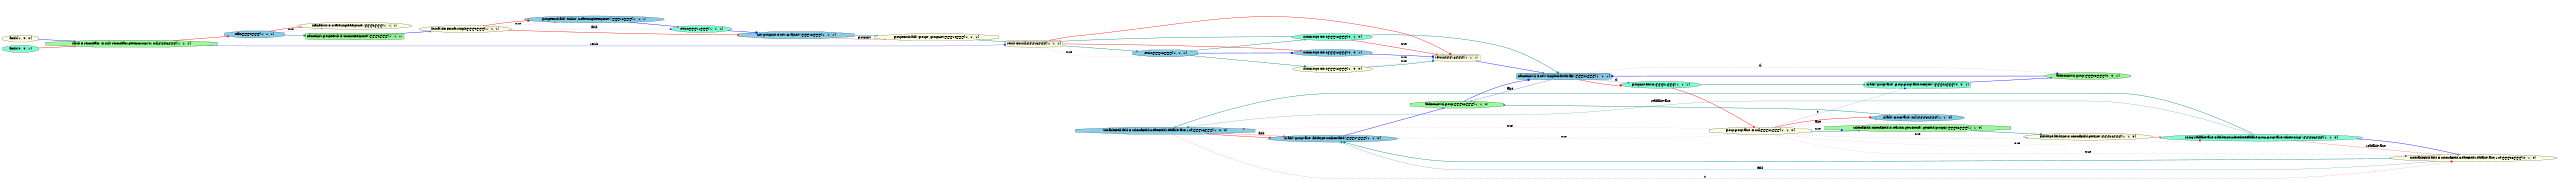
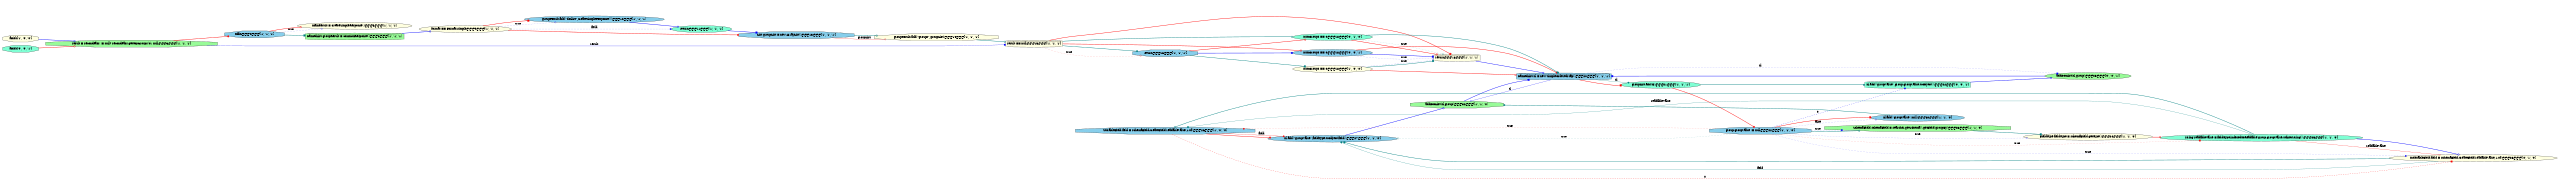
(1247, 45) -> (1247, 45)
none -> (1458, 47)
none -> (1442, 73)
(1510, 89) -> (1510, 89)
(1760, 131) -> (1760, 131)
